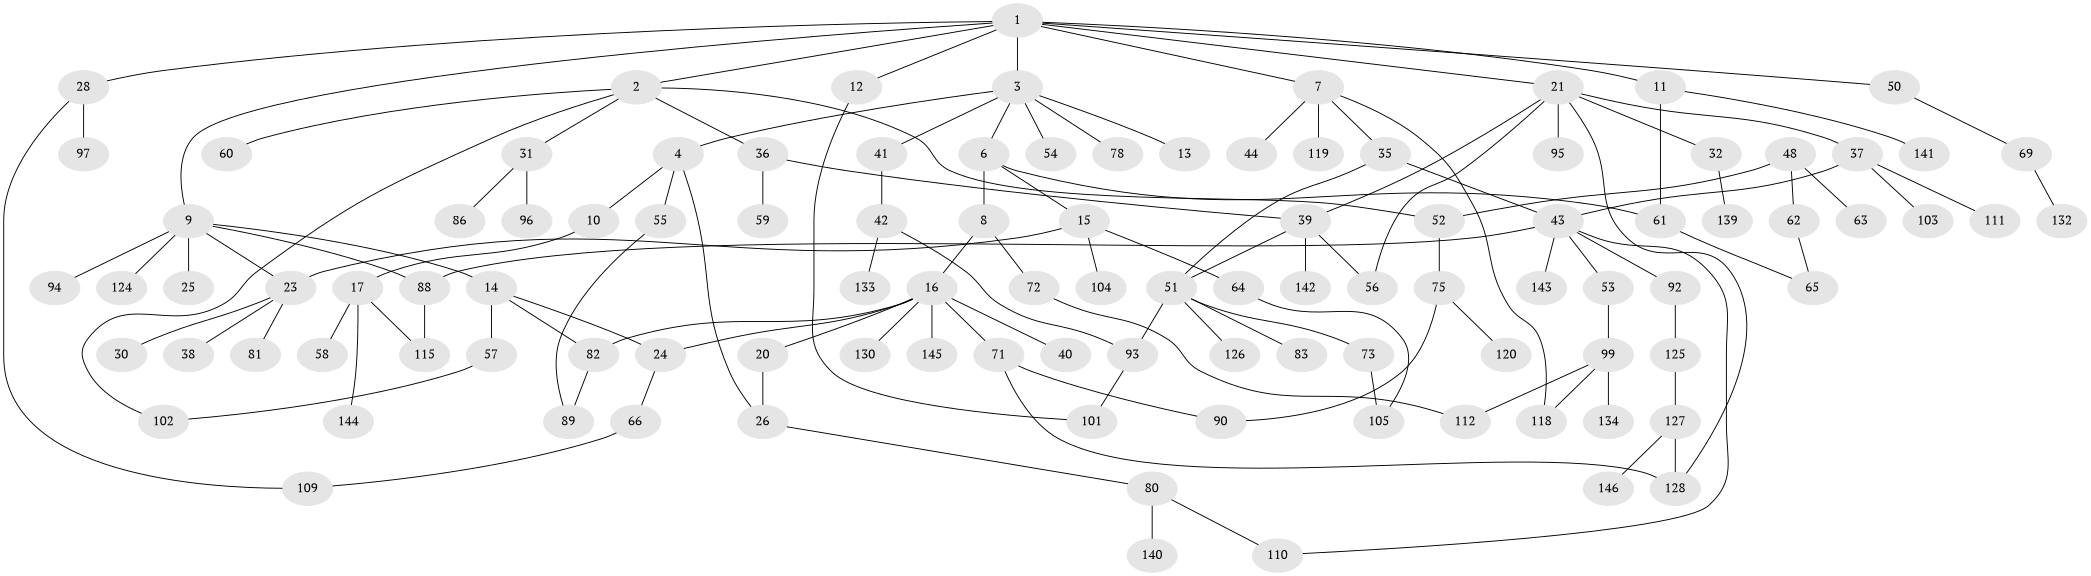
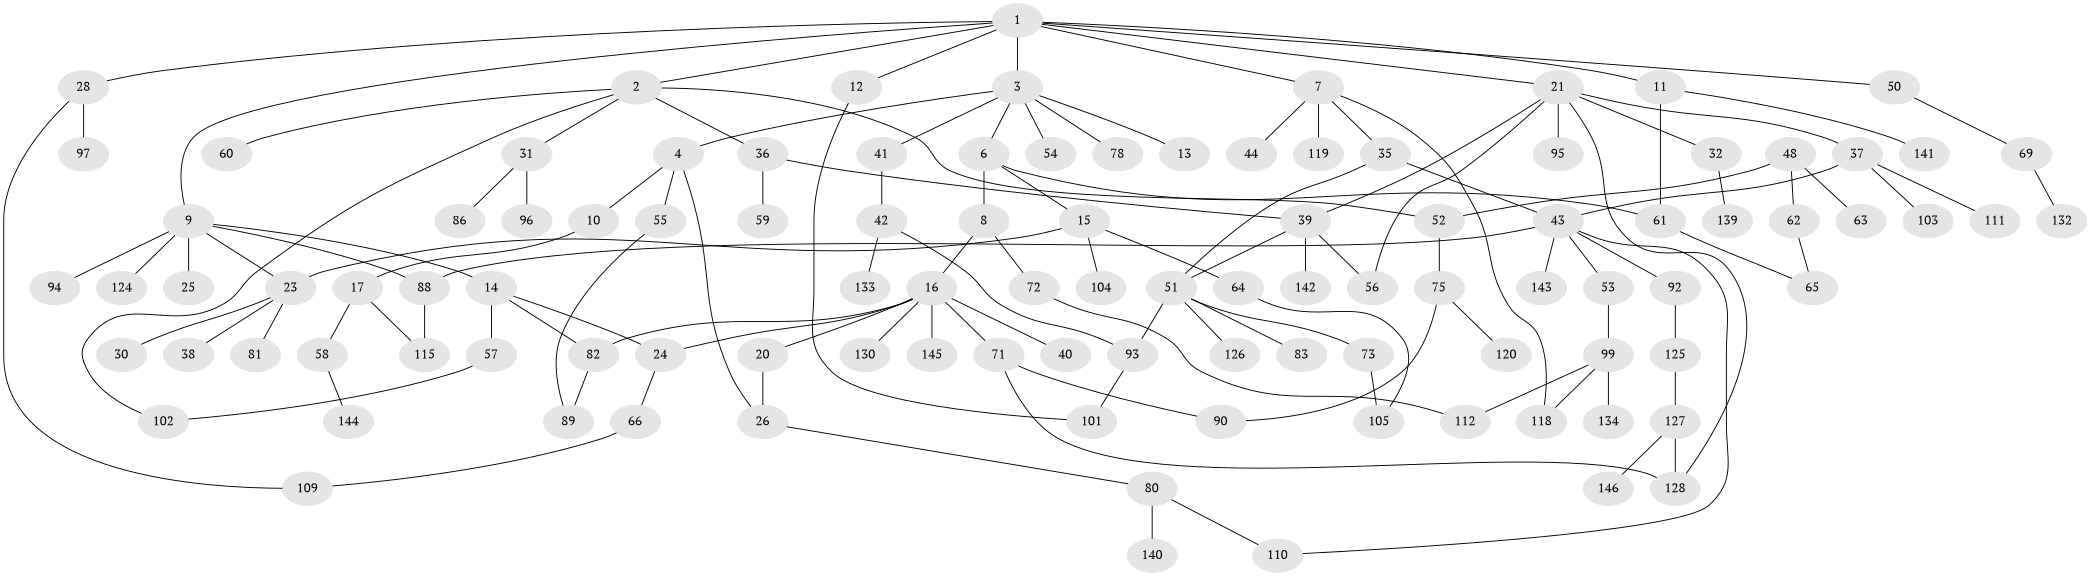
(357, 355) -> (335, 388)
